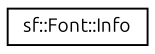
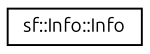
(78, 27) -> (75, 27)
